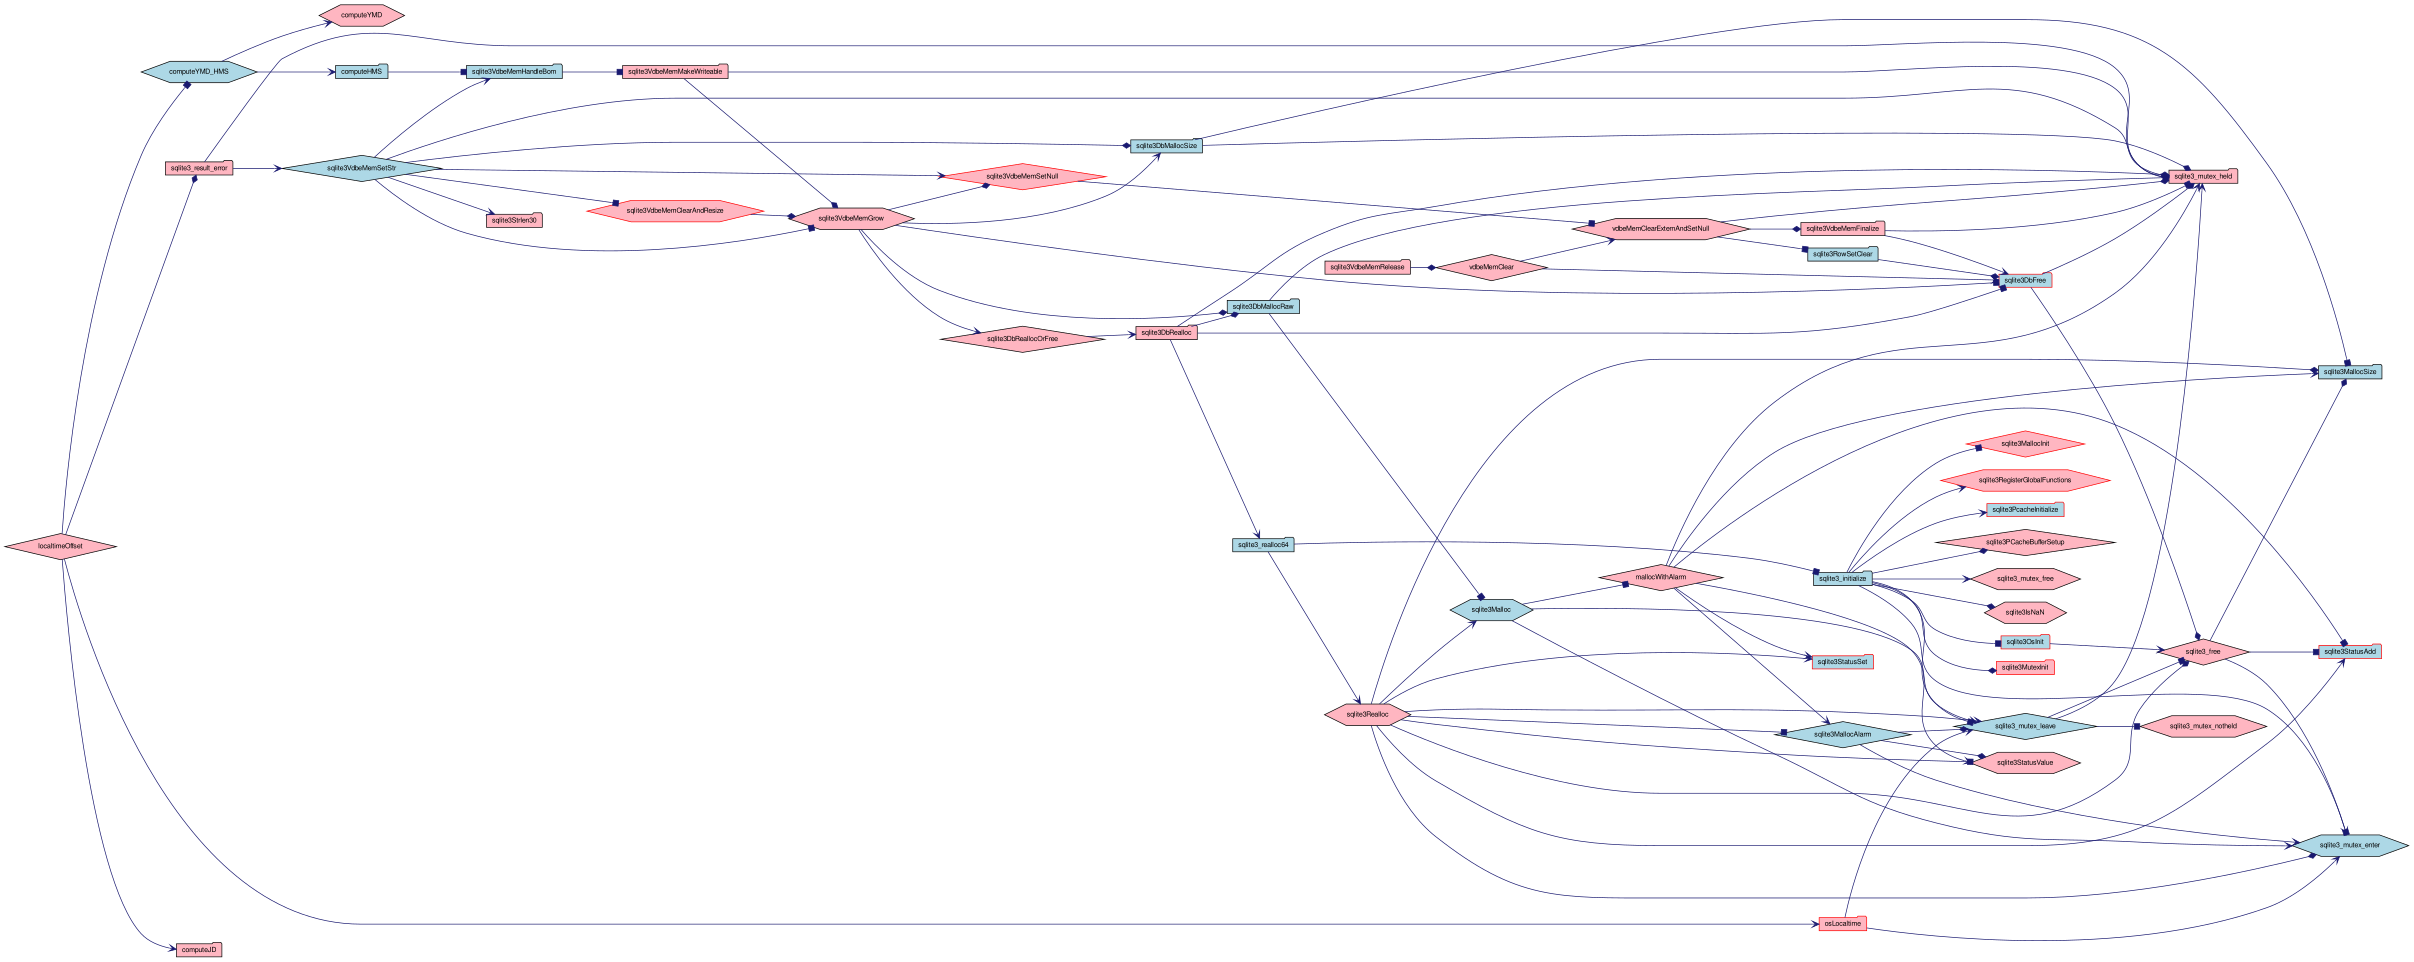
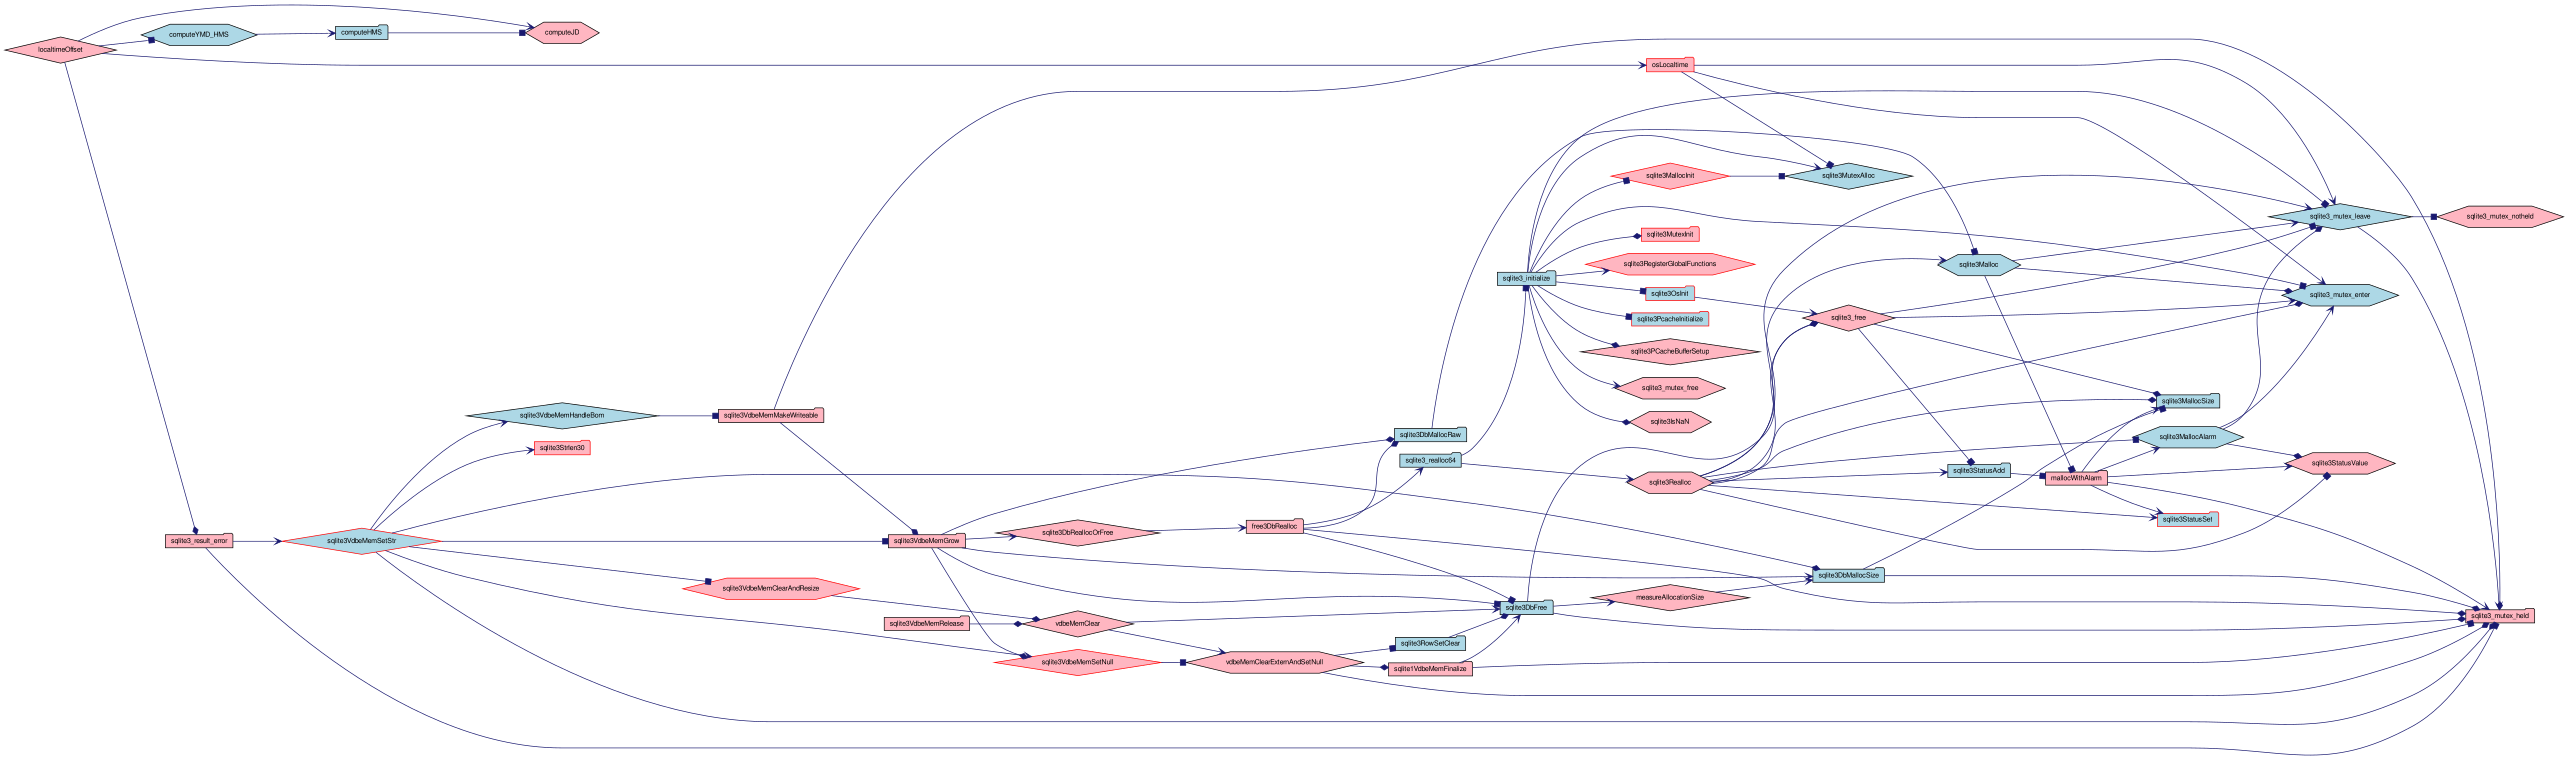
(362, 16) -> none
(424, 72) -> (453, 33)
(514, 72) -> (562, 416)
(362, 168) -> (362, 541)
none -> (1849, 176)
(1704, 196) -> none
(769, 215) -> (932, 607)
(851, 219) -> (927, 541)
(514, 221) -> (562, 448)
(1843, 229) -> (1431, 669)
(2025, 281) -> (1527, 608)
(1167, 333) -> (1275, 527)
(2033, 410) -> (2025, 475)
(1912, 534) -> (1579, 306)
(1661, 578) -> (2077, 479)
none -> (1670, 598)
(2350, 652) -> (1979, 471)
(2116, 689) -> (2085, 281)
(1843, 735) -> (2188, 437)
(1879, 805) -> (2150, 279)
(199, 950) -> (562, 33)
